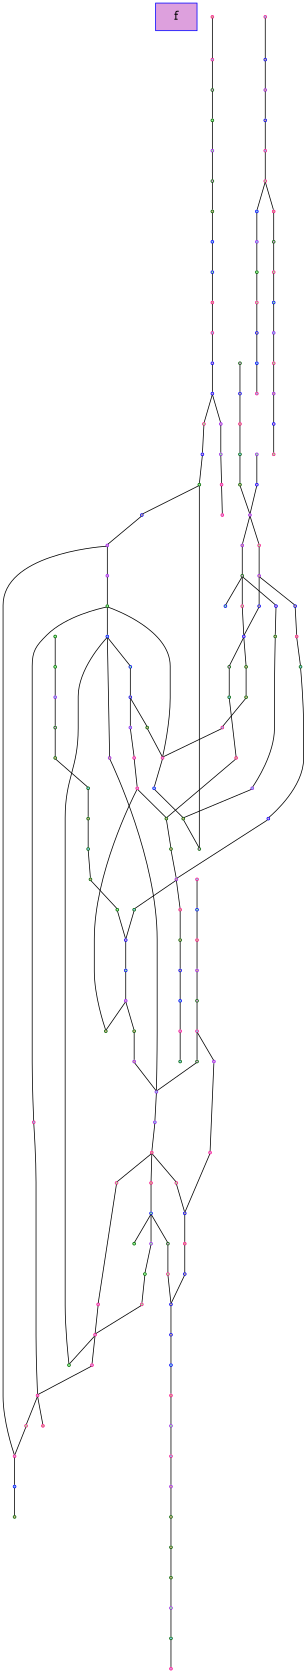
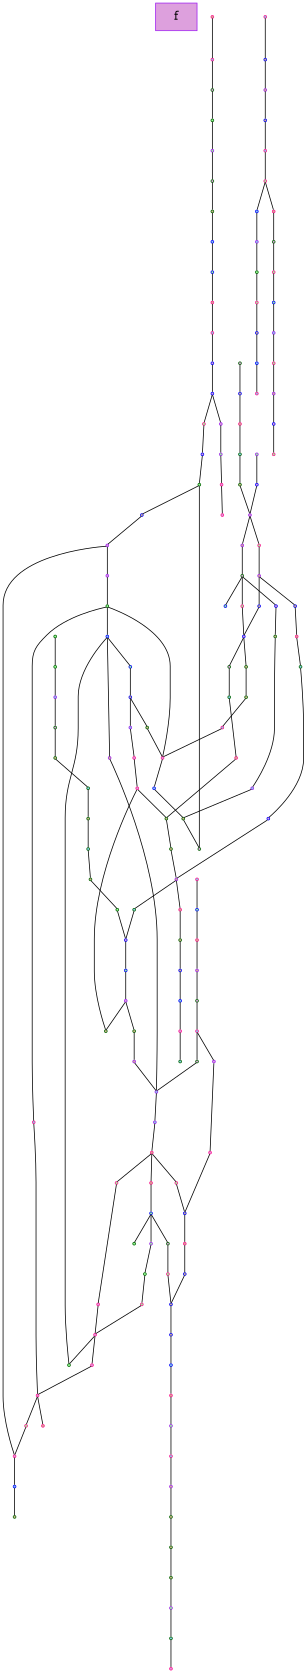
(176, 17) -> (176, 17)
